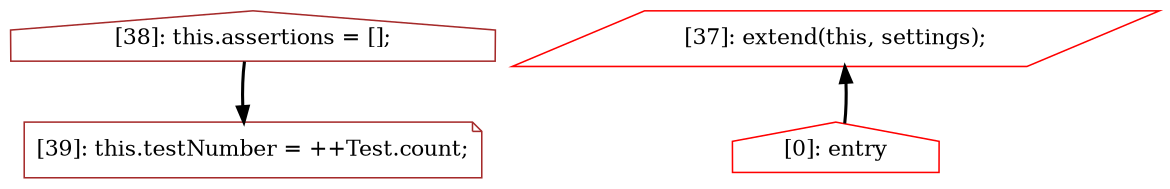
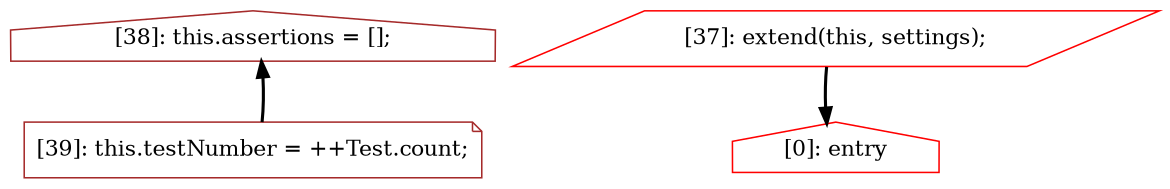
(243, 84) -> (263, 100)
(846, 103) -> (825, 87)
